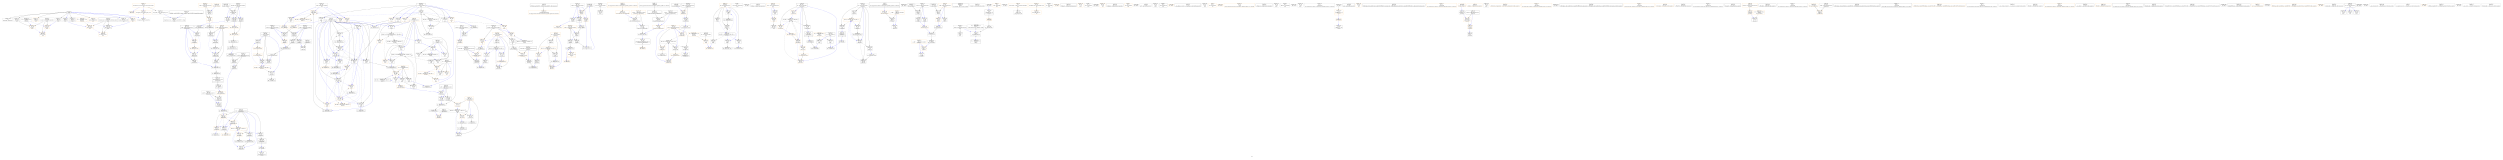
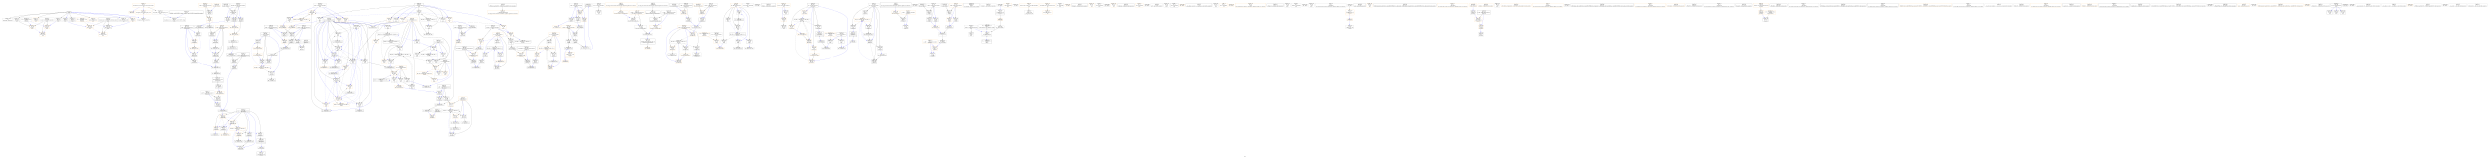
none -> (702, 20)
